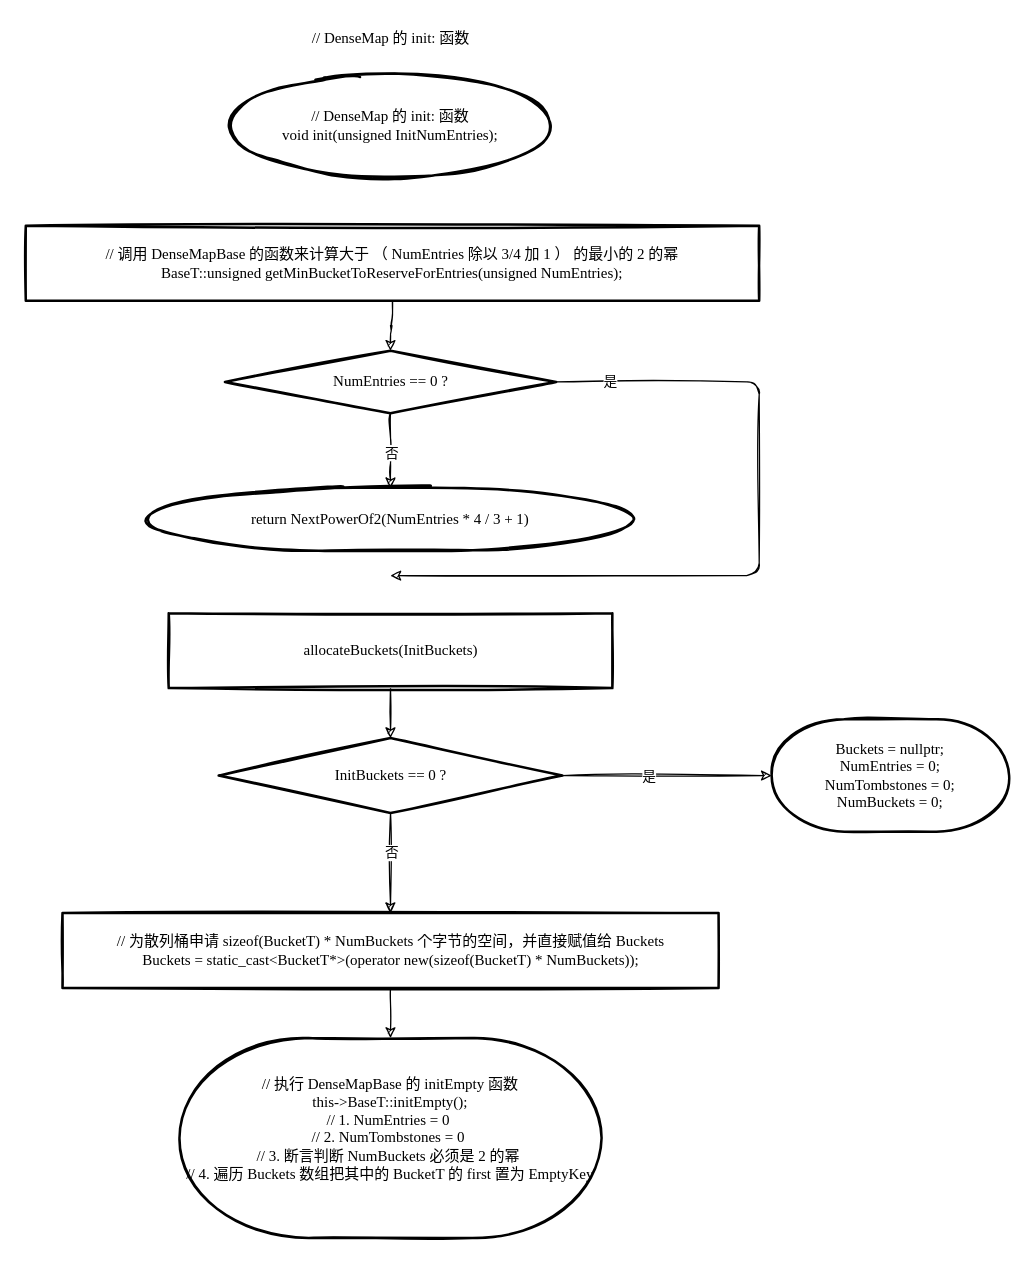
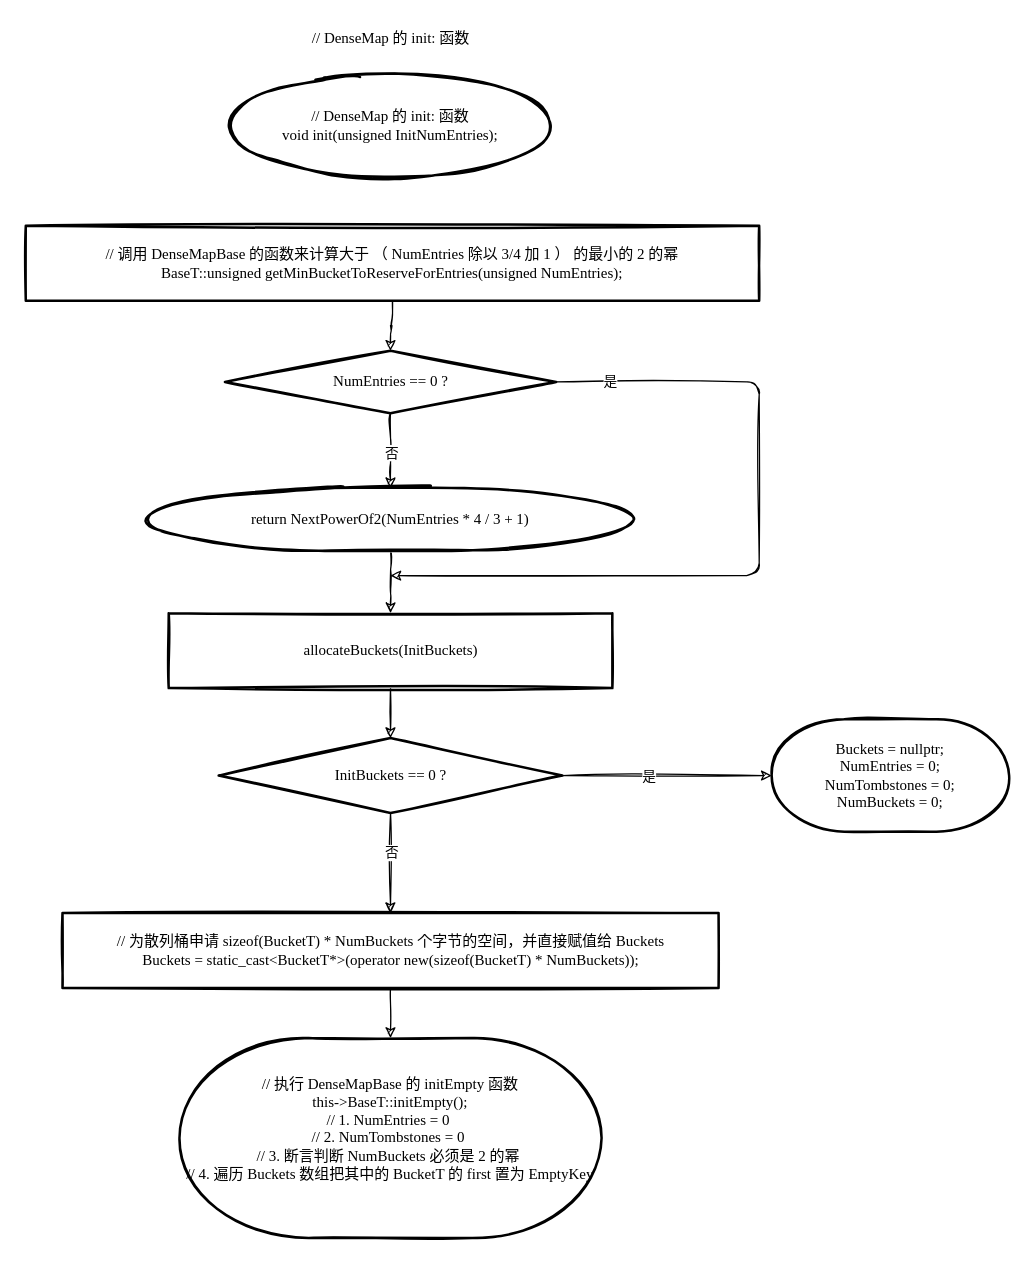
none -> (391, 578)
